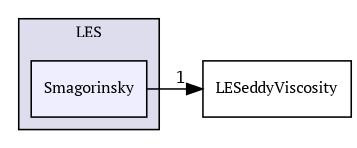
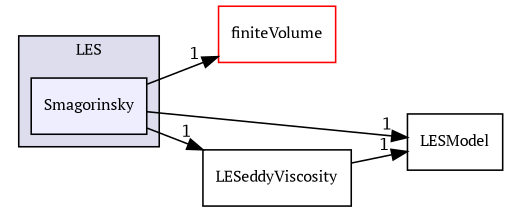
none -> (277, 34)
none -> (455, 142)
